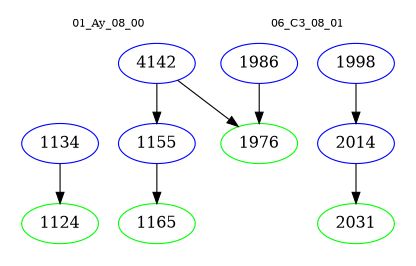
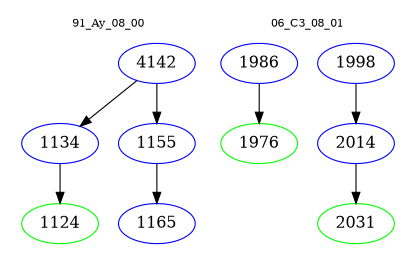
(108, 24) -> (108, 24)
(197, 95) -> (113, 100)
(157, 224) -> (157, 224)
